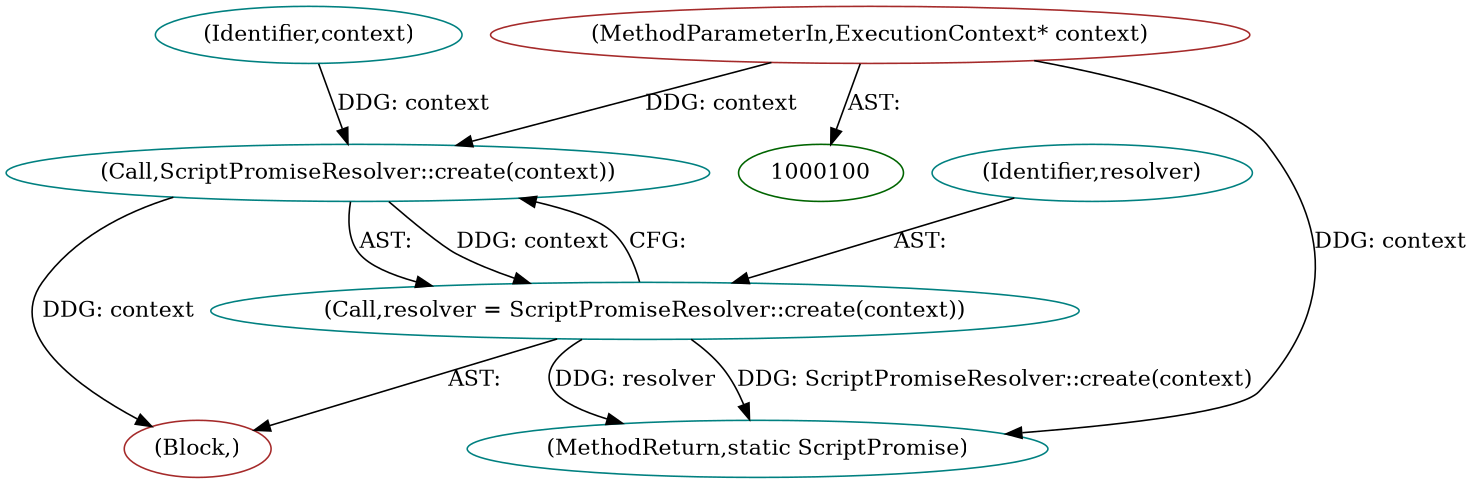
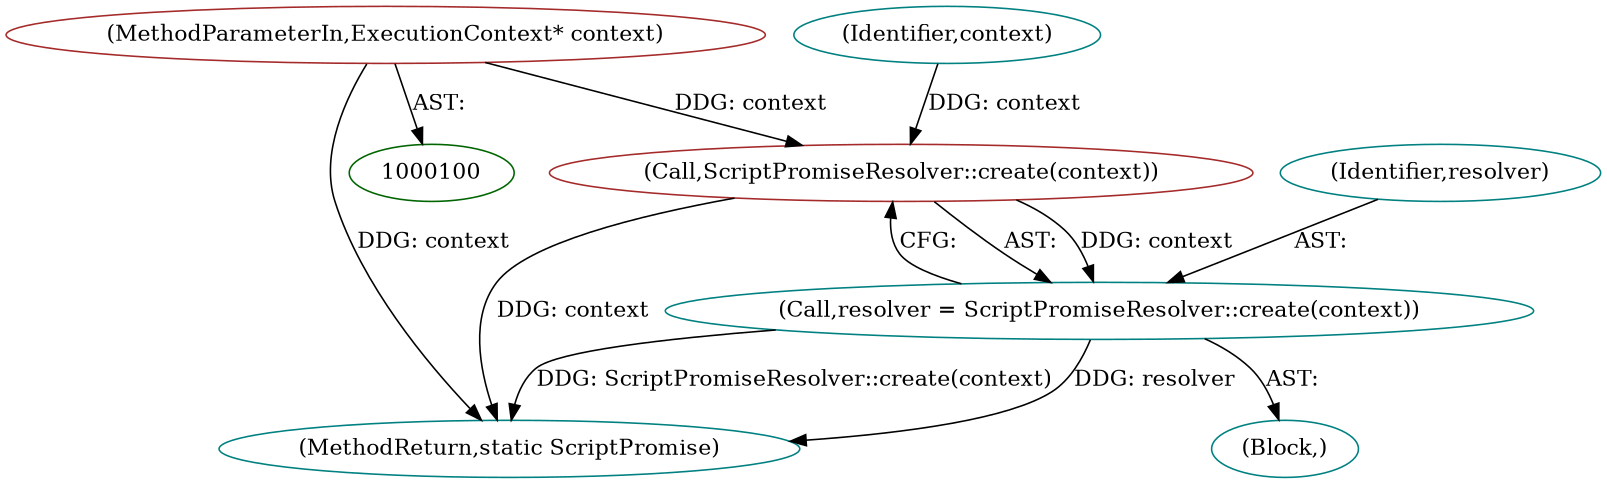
(358, 173) -> (901, 173)
(36, 295) -> (550, 248)
(198, 449) -> (1285, 449)
